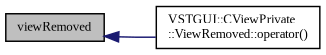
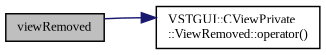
(137, 37) -> (123, 18)
